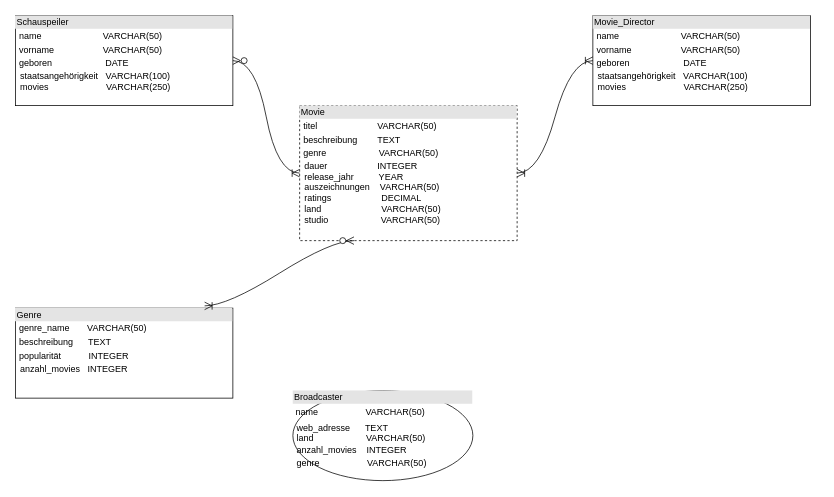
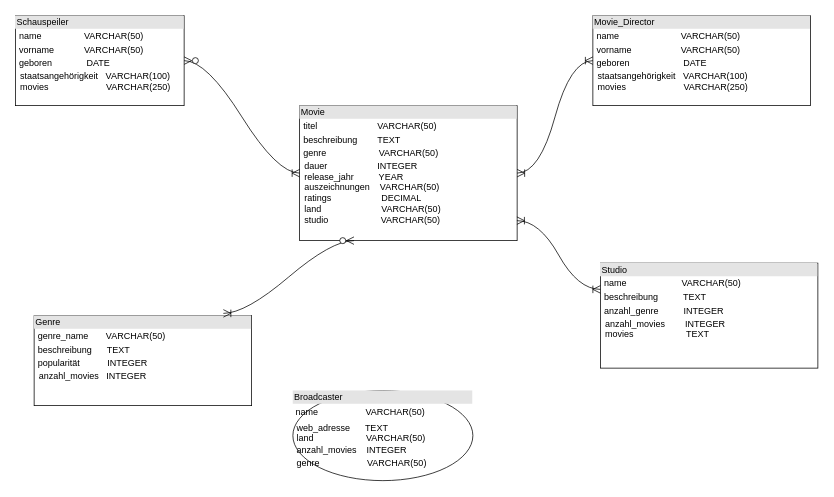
(124, 60) -> (100, 60)
(408, 173) -> (408, 173)
none -> (559, 255)
none -> (709, 315)
(124, 353) -> (143, 360)
